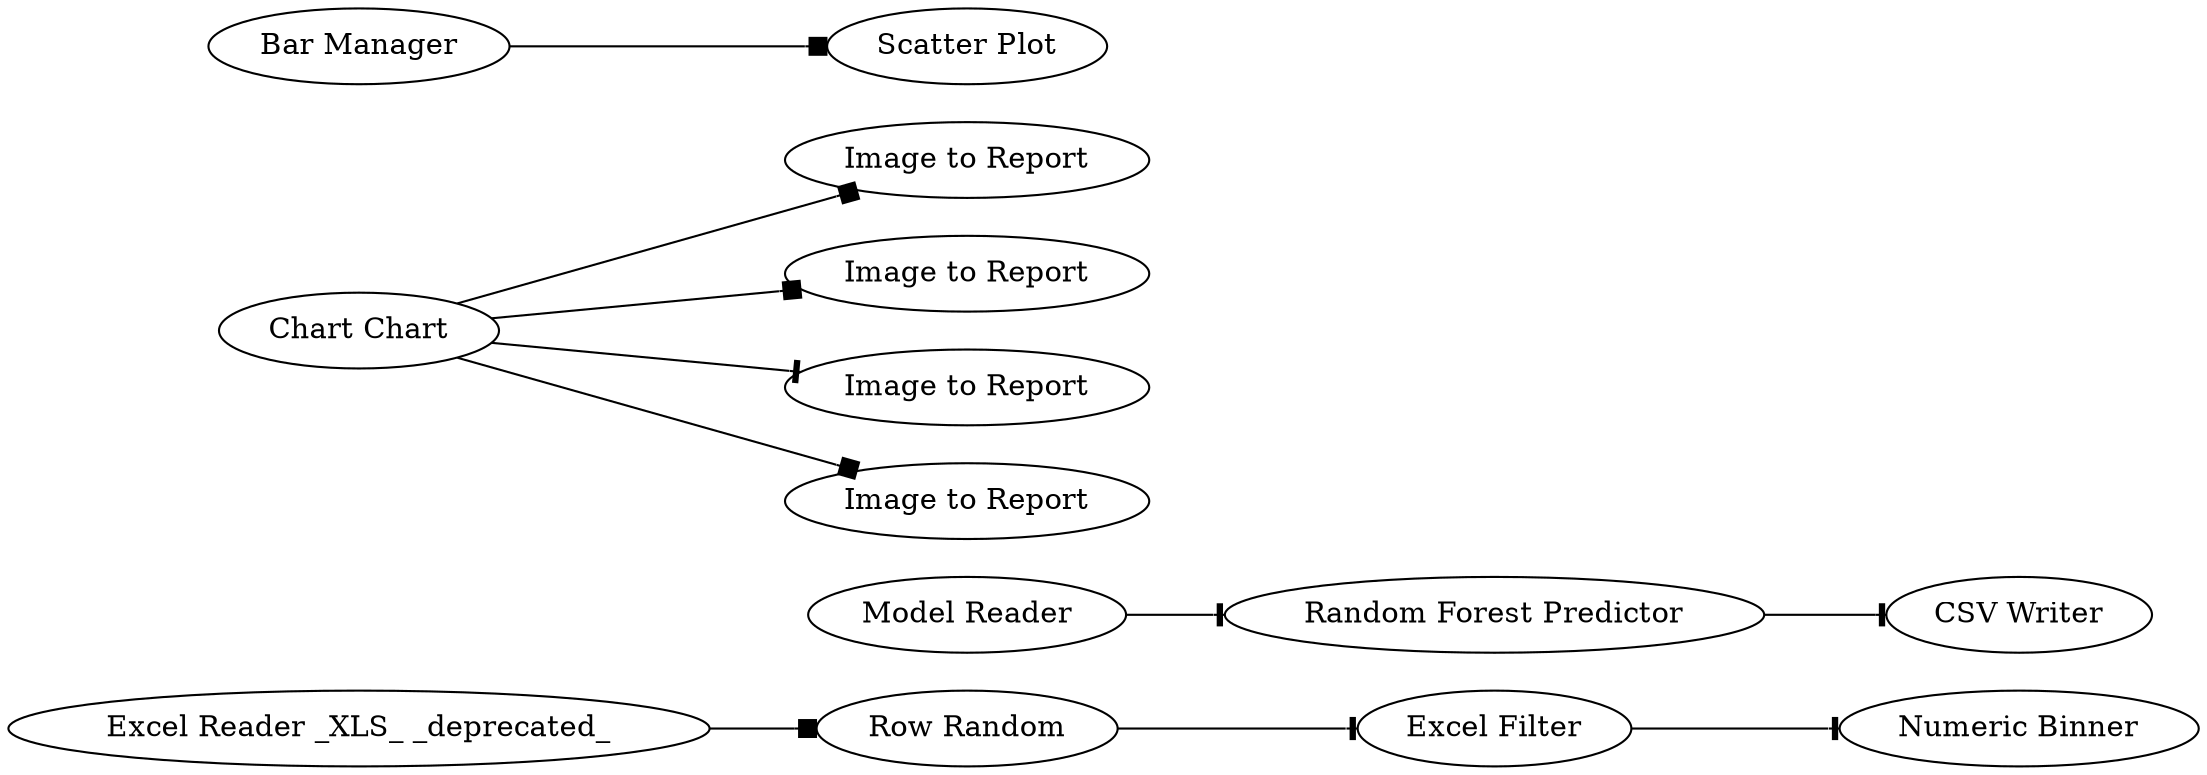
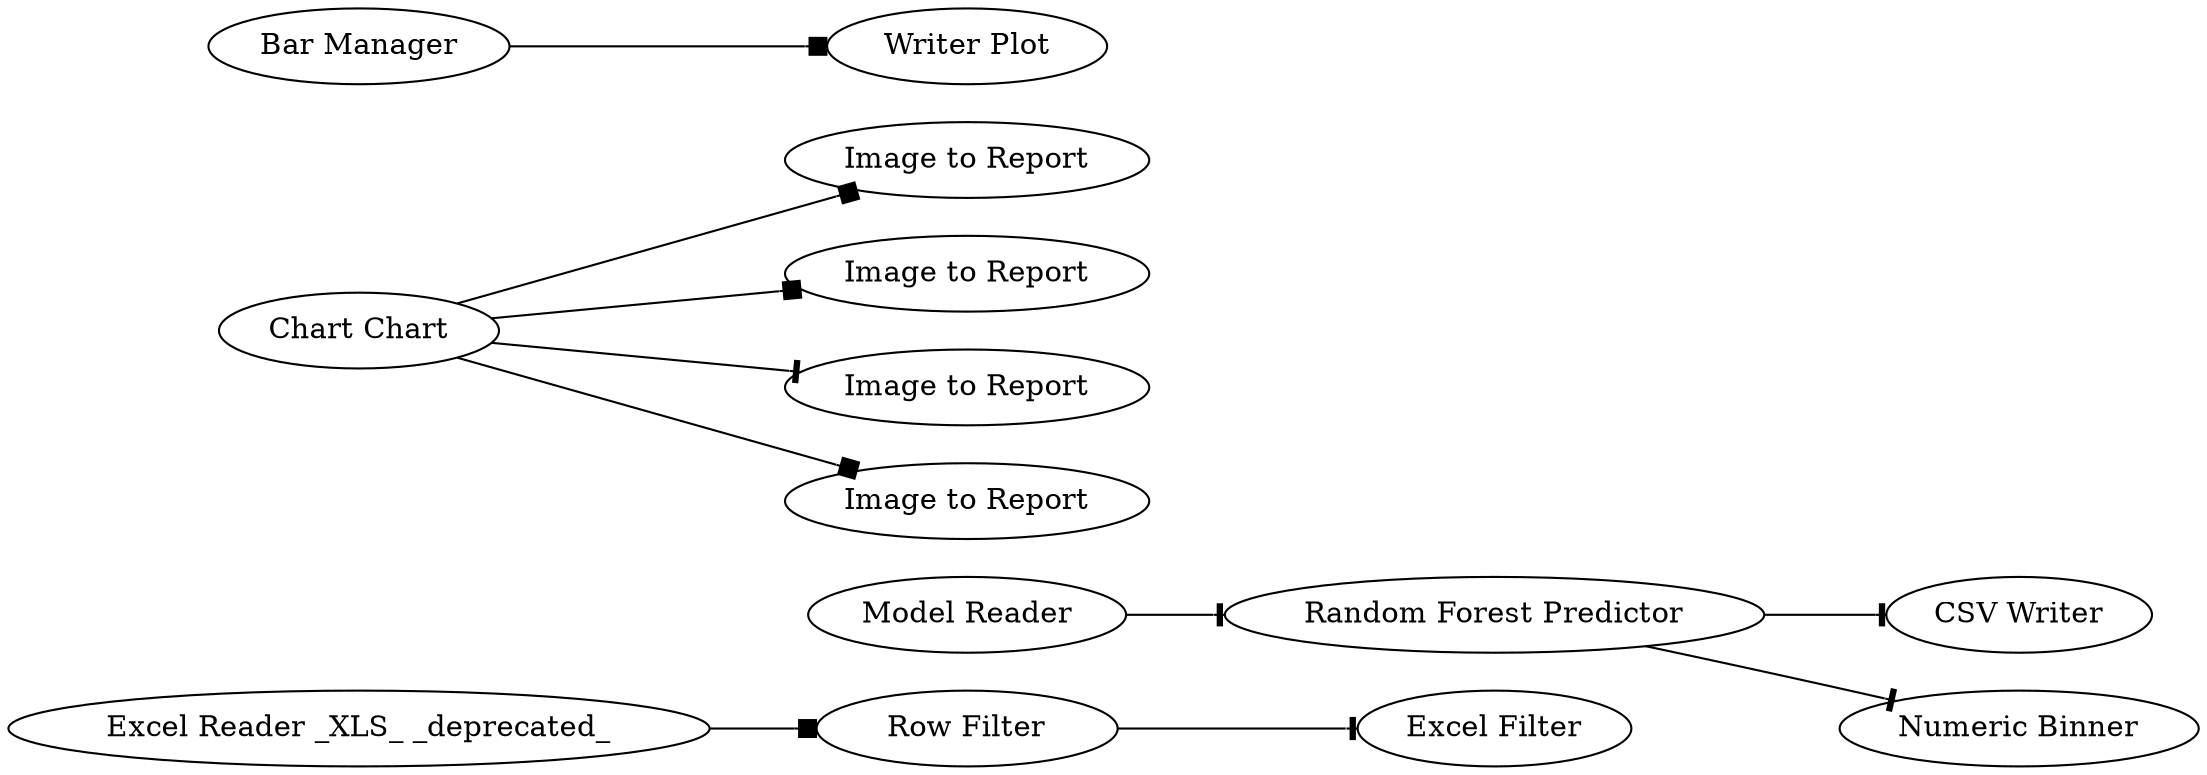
(967, 46) -> (967, 46)
(967, 729) -> (967, 729)
(1730, 729) -> (1765, 672)
